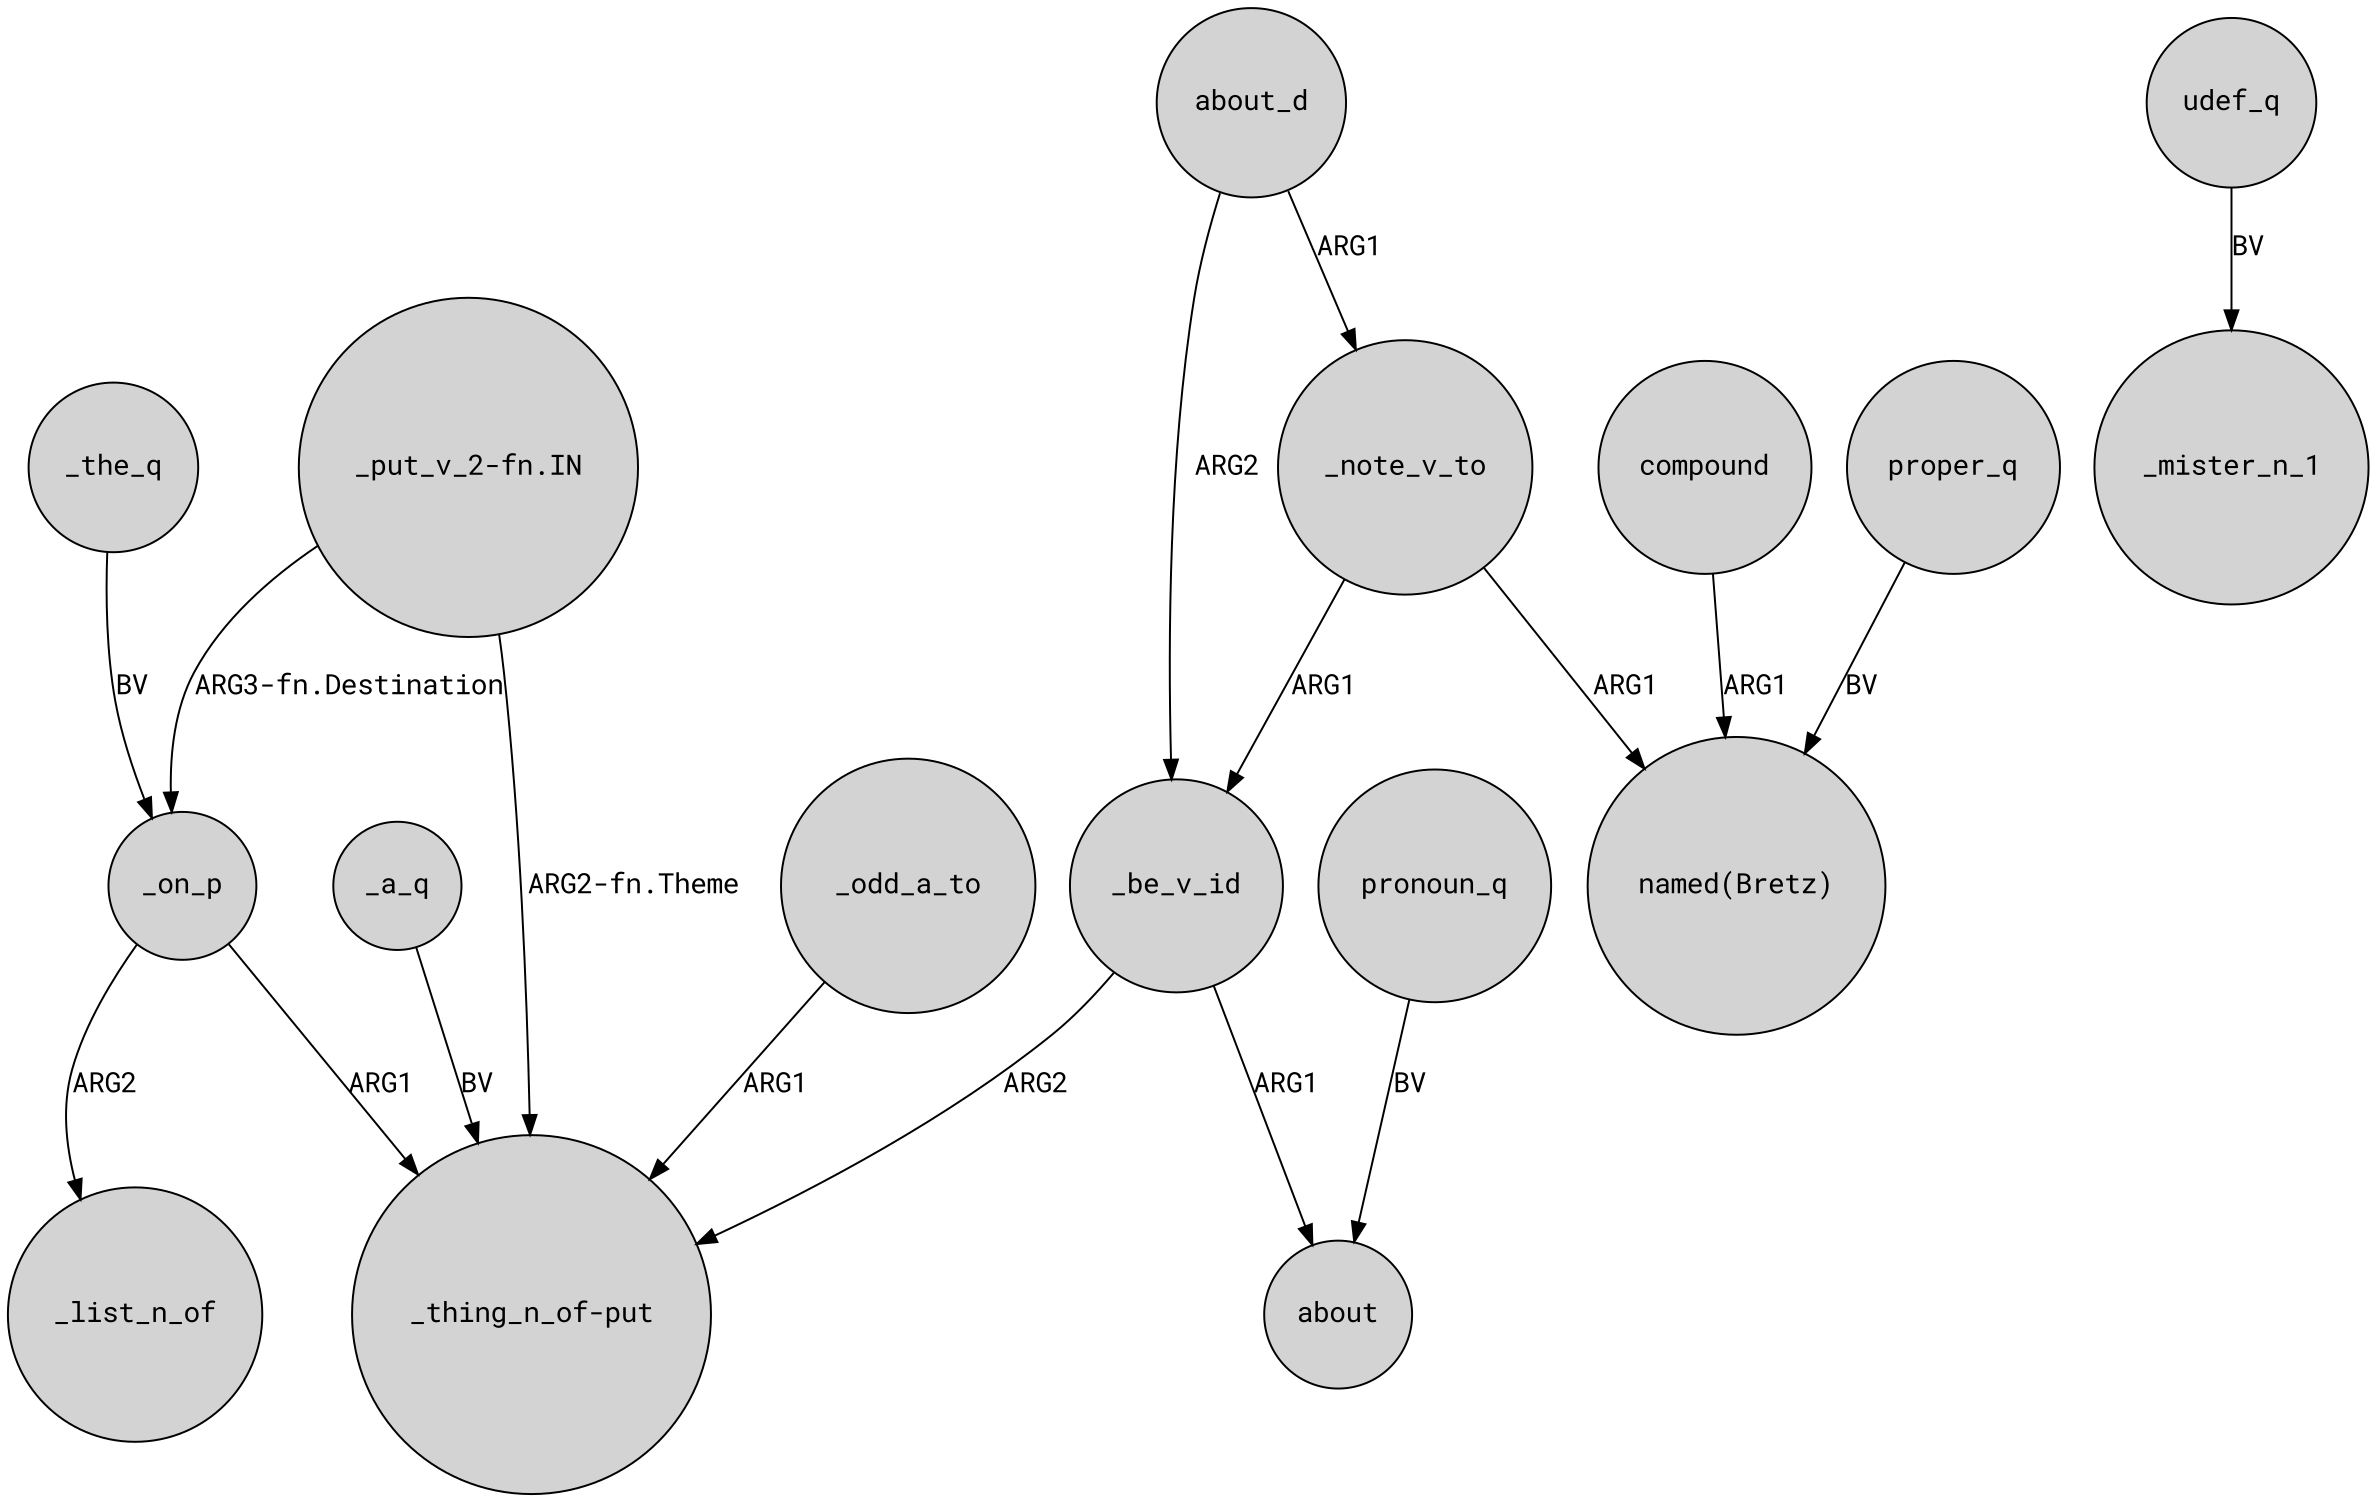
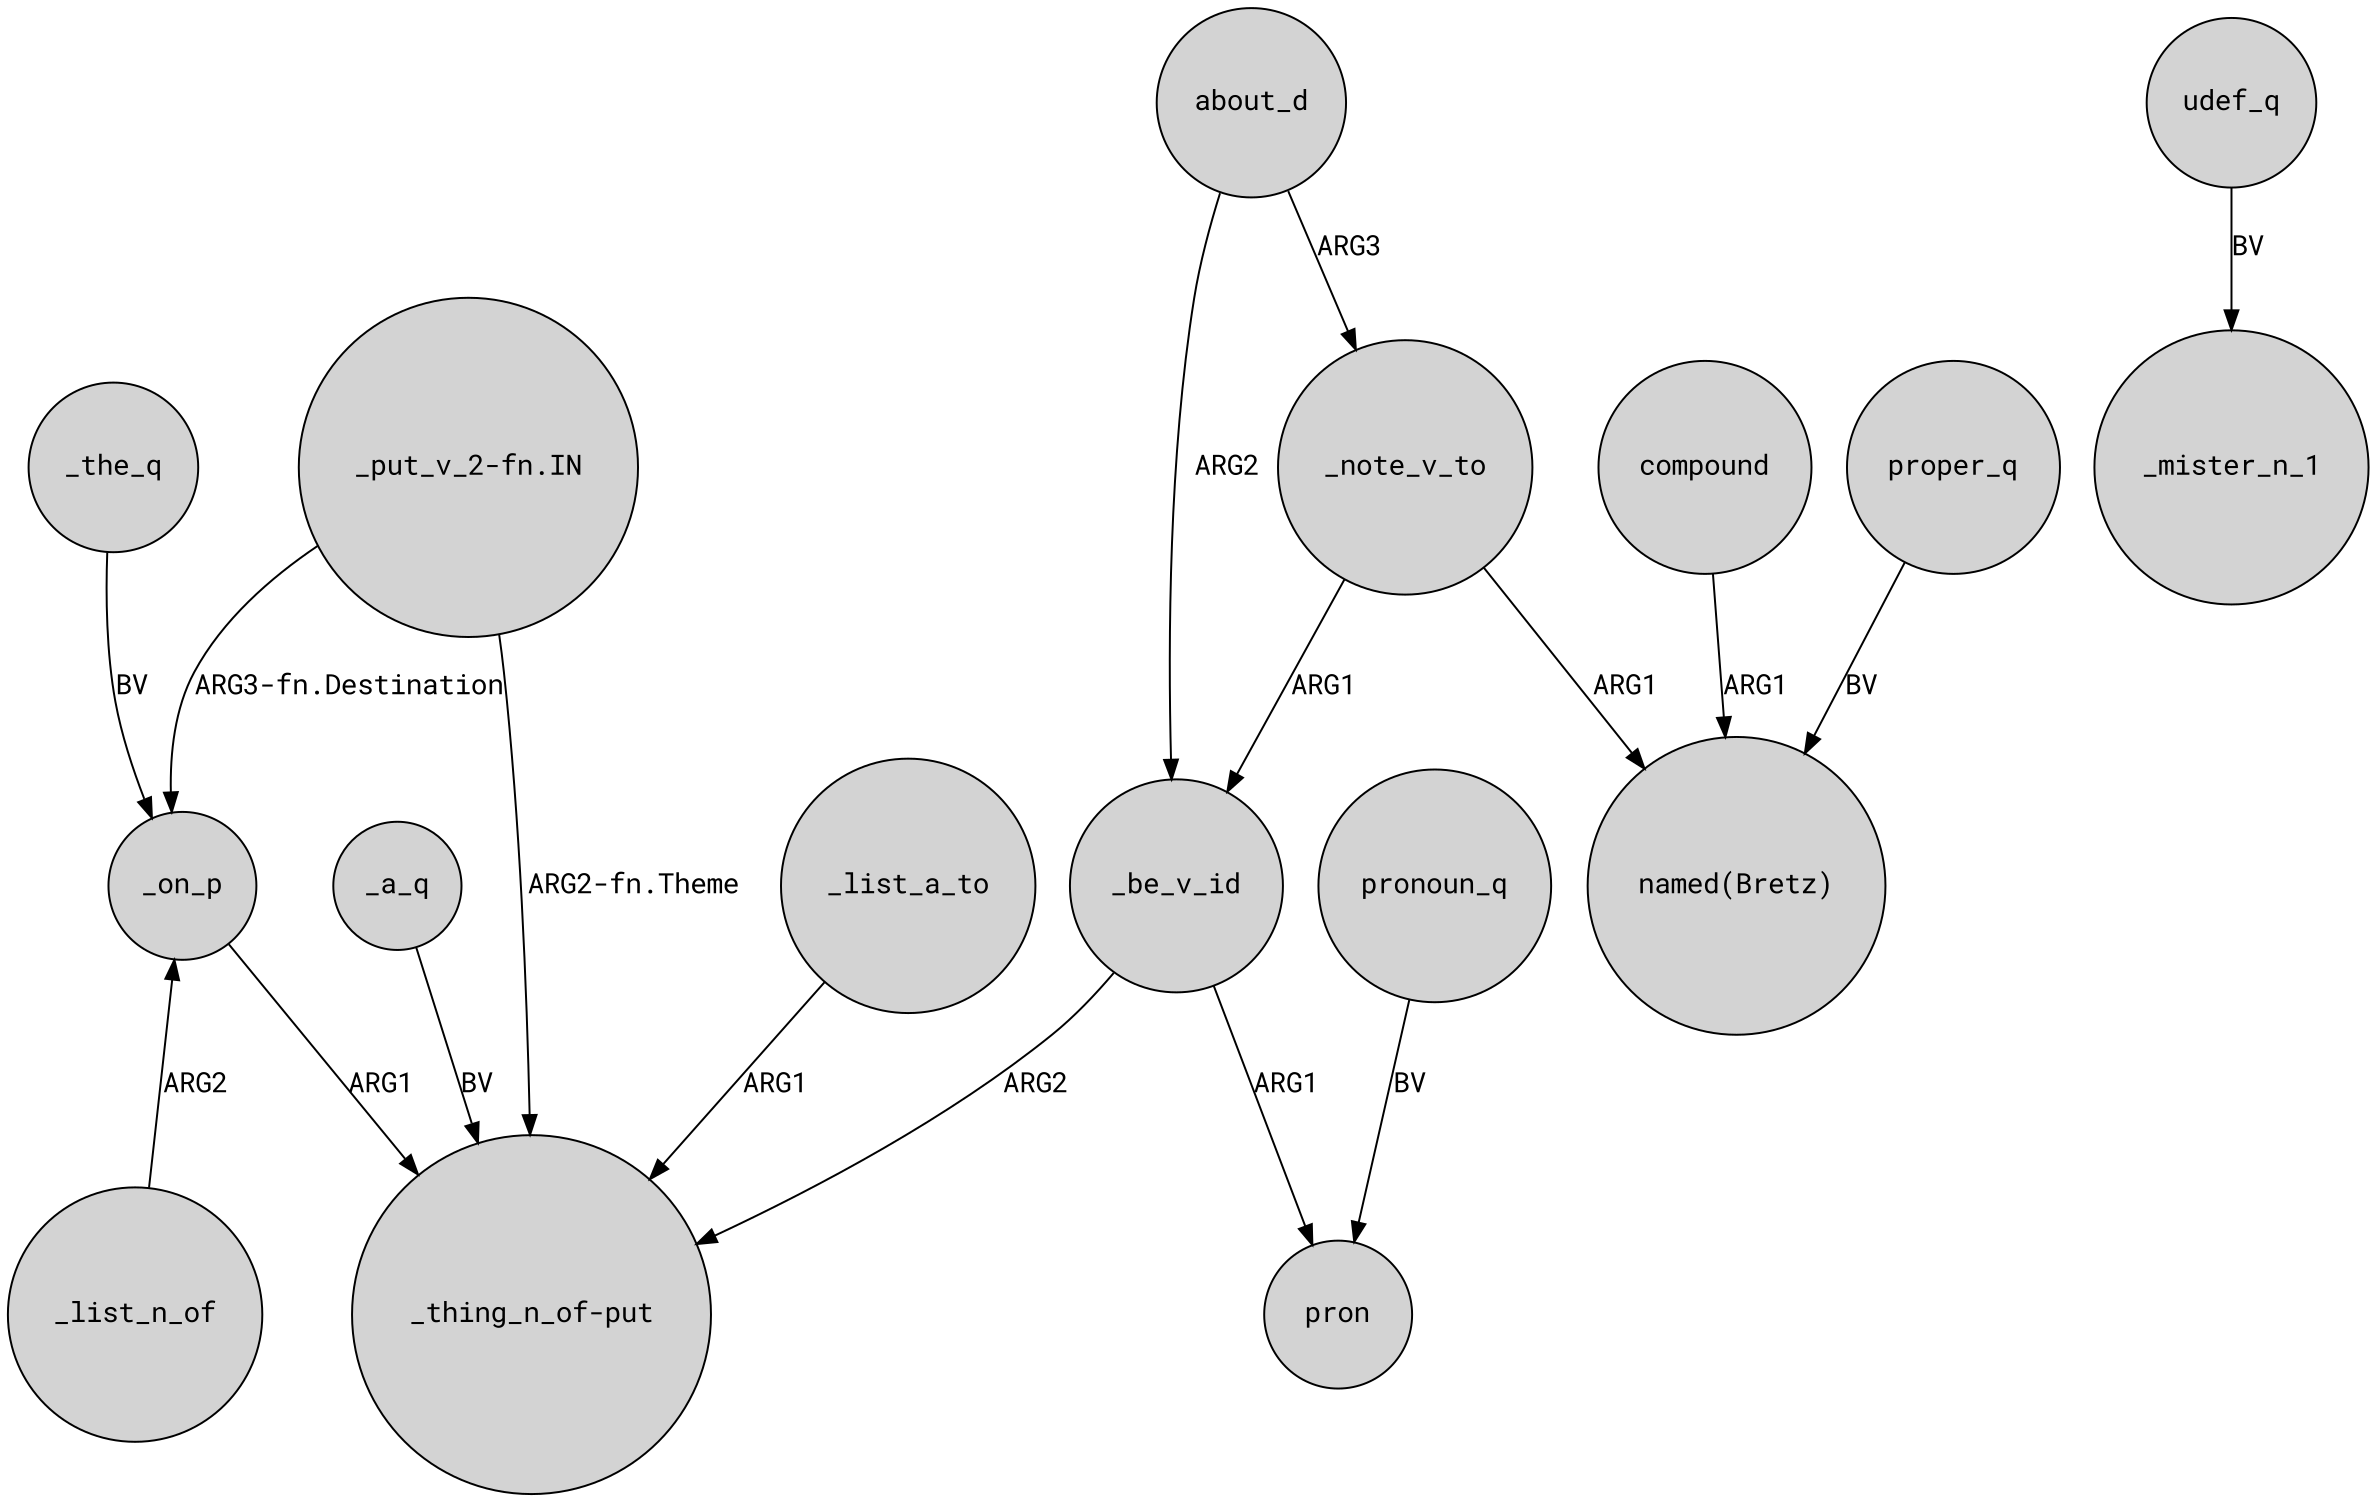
(1350, 248) -> (1350, 248)
(908, 886) -> (908, 886)
(77, 1056) -> (161, 1084)
(1338, 1315) -> (1338, 1315)
